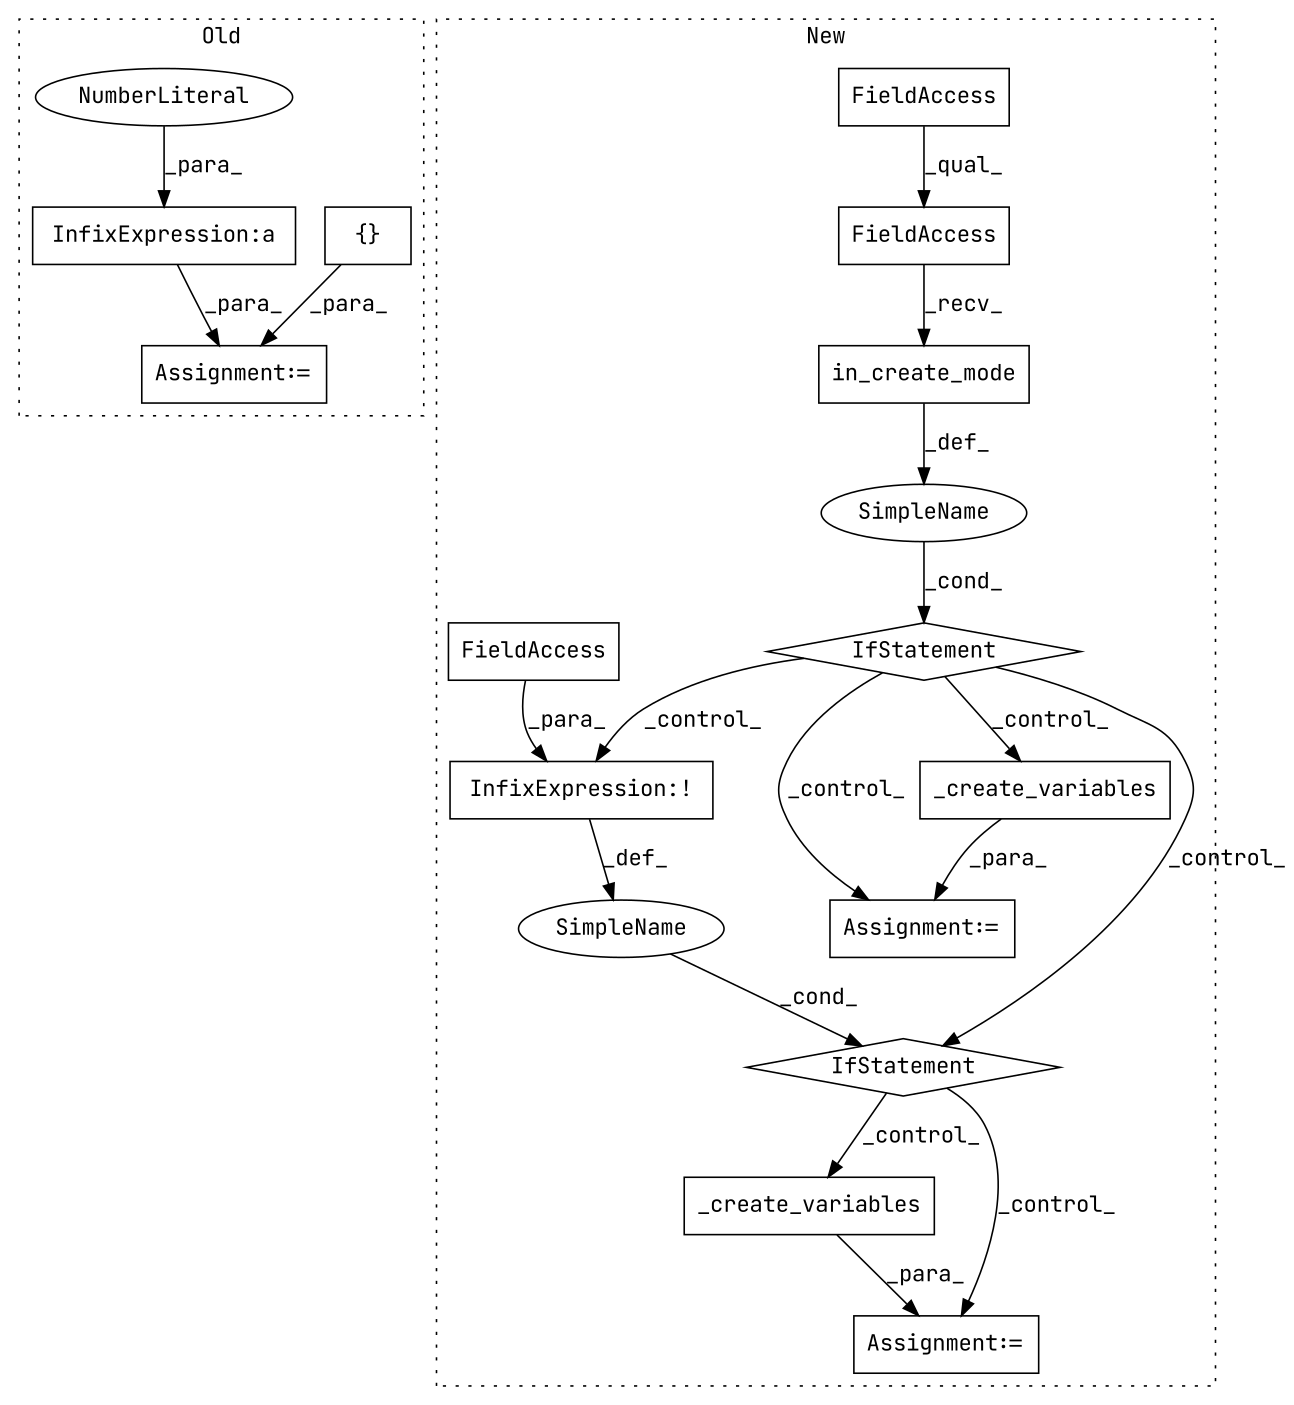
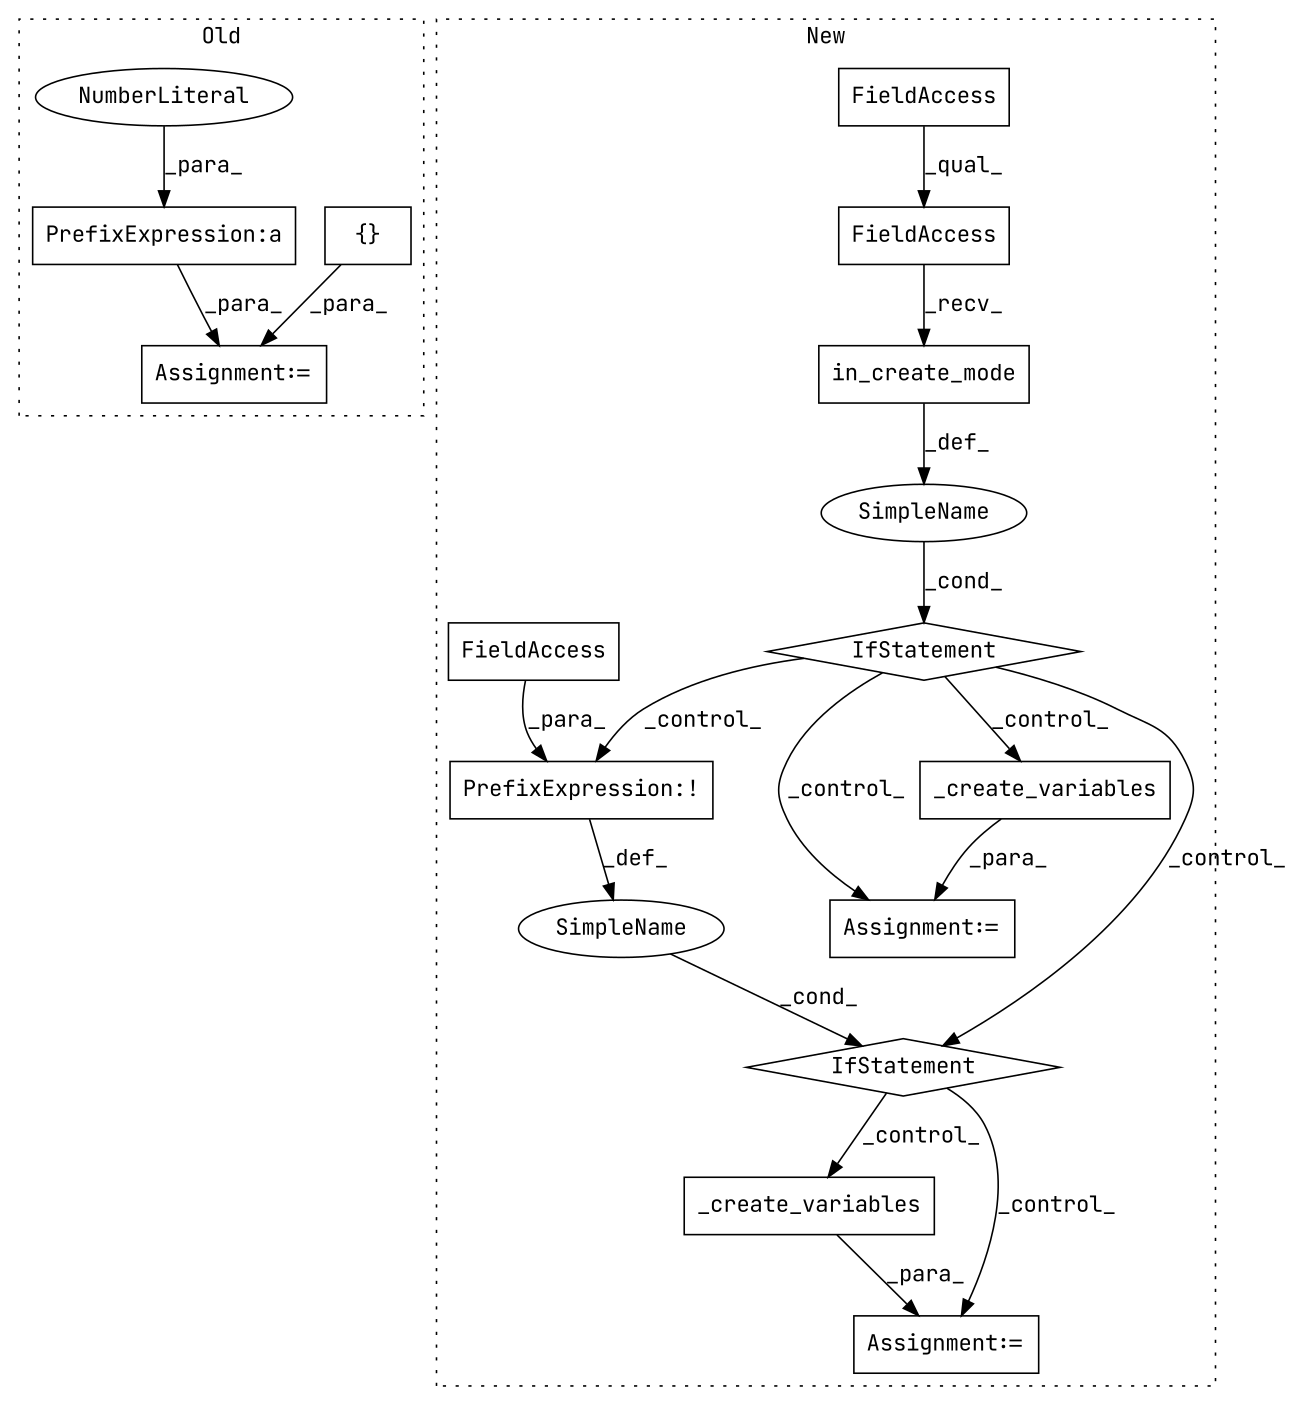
(164, 236) -> (164, 236)
(581, 790) -> (581, 790)
